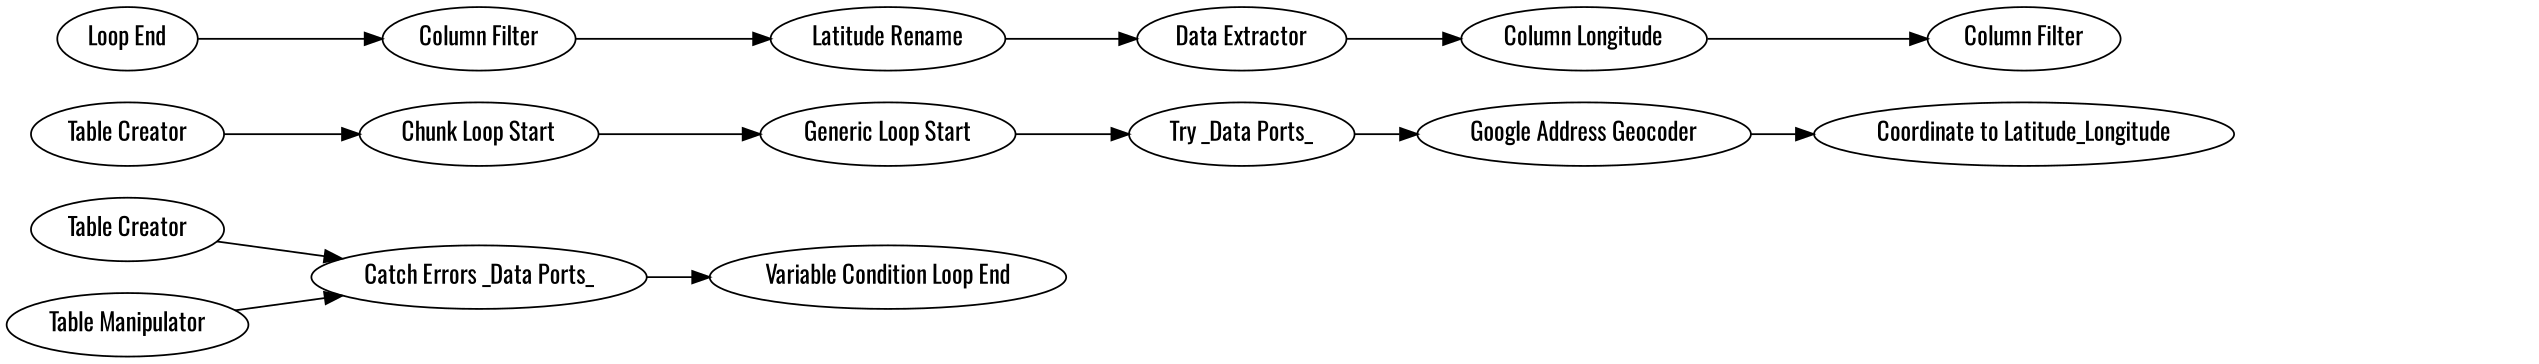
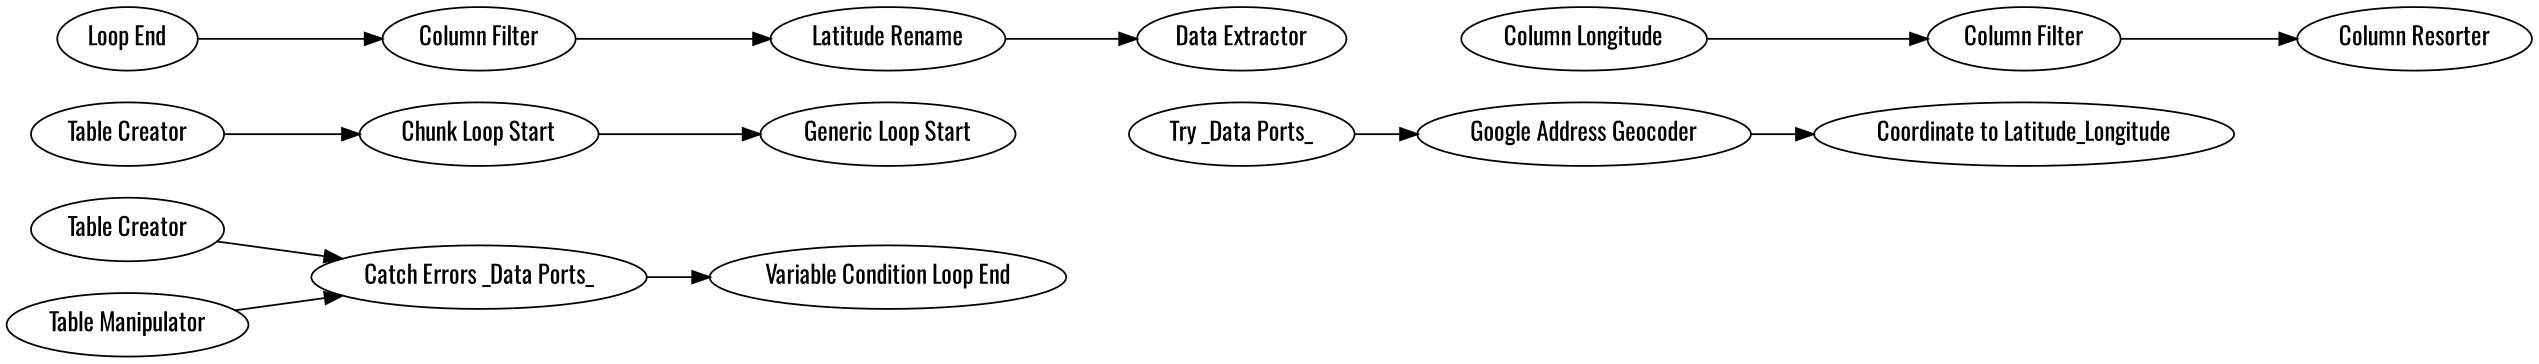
(1395, 39) -> none
none -> (2415, 39)
(1063, 134) -> none
